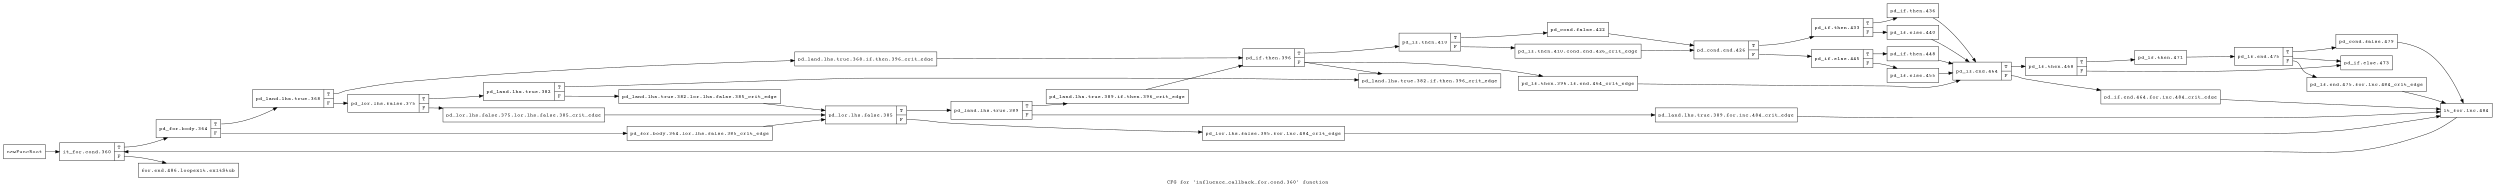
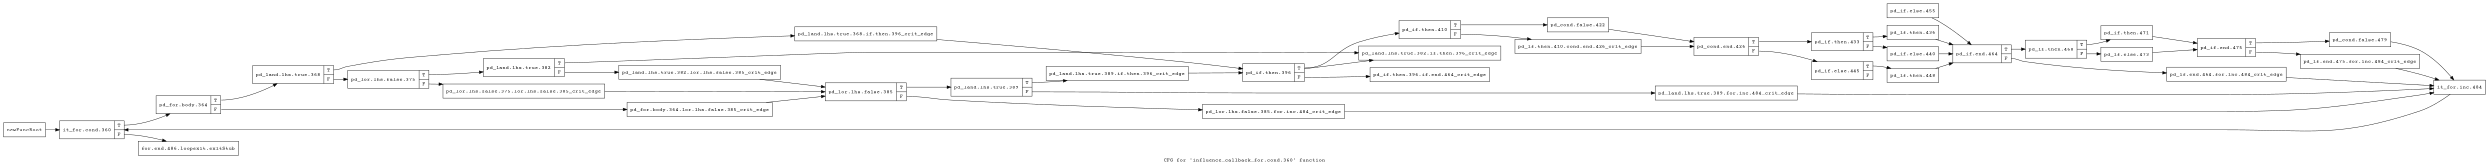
(2315, 60) -> (2173, 51)
(1883, 64) -> none
(1798, 85) -> none
